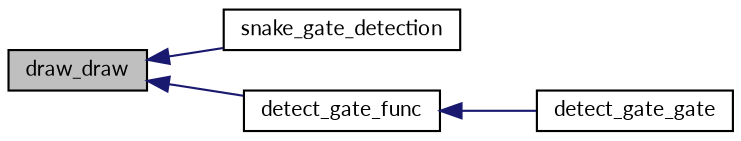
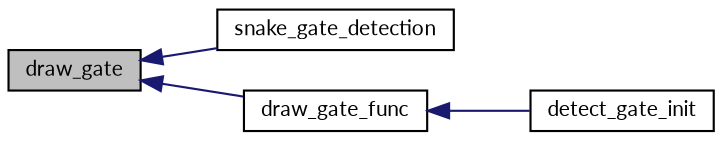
(78, 70) -> (75, 70)
(342, 111) -> (336, 111)
(635, 111) -> (622, 111)
